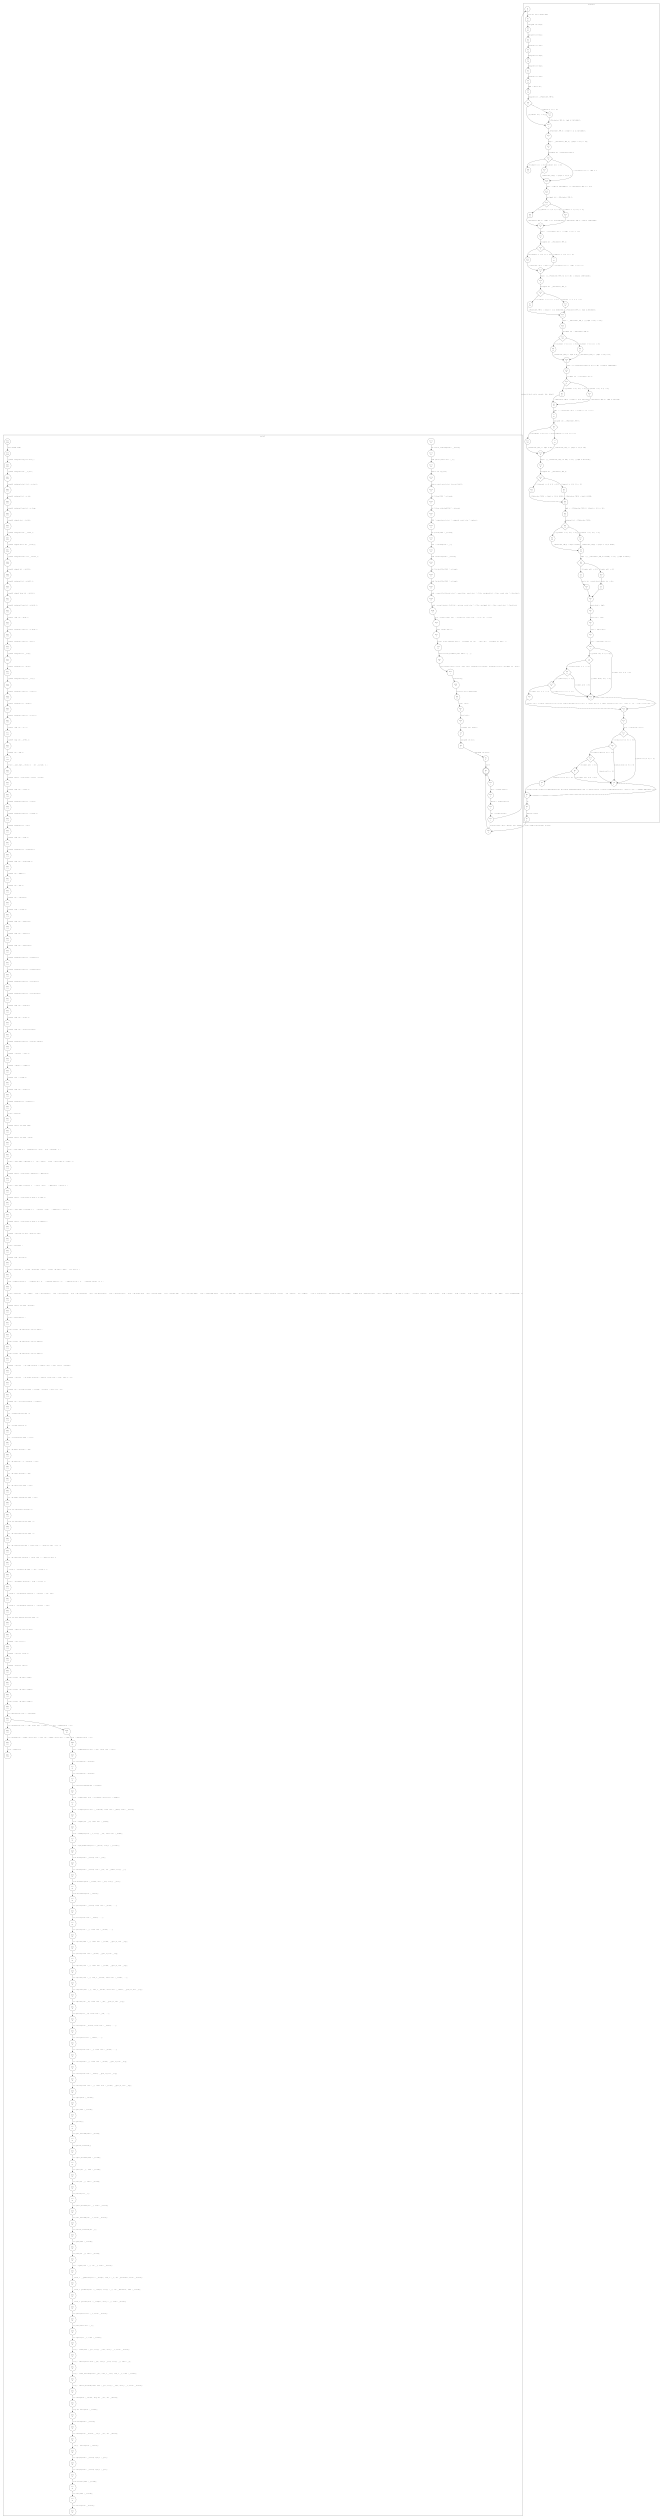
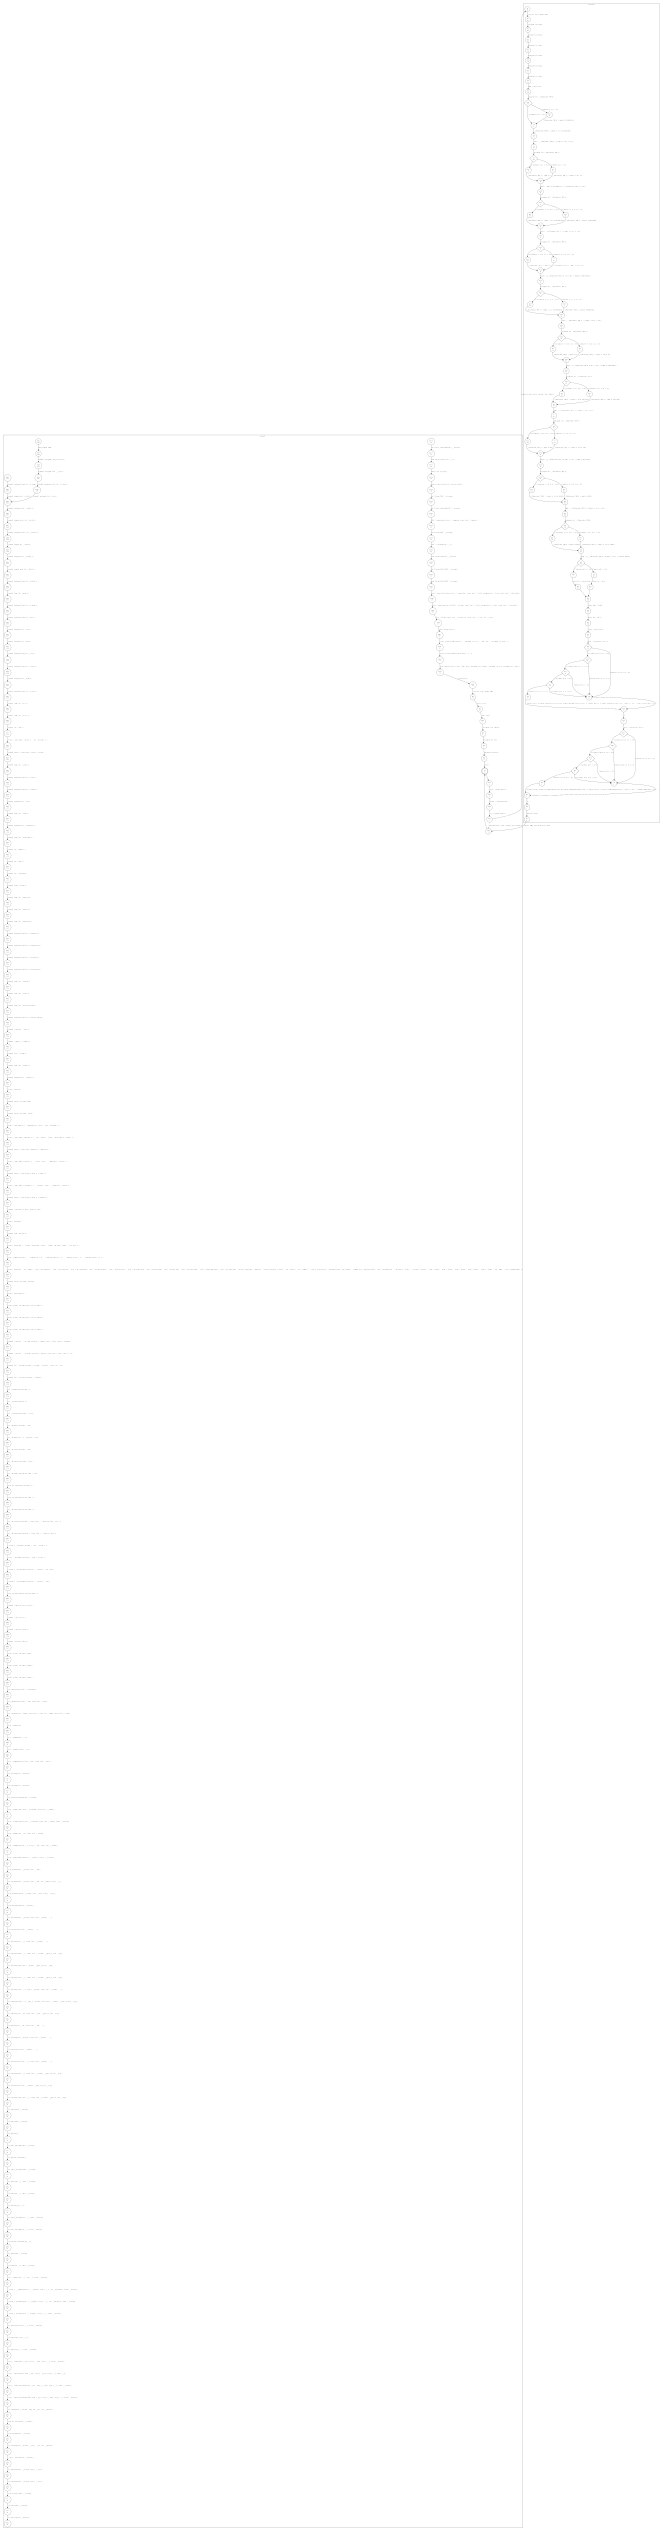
(573, 172) -> (530, 179)
(8, 496) -> (25, 500)
(37, 1723) -> (8, 1737)
